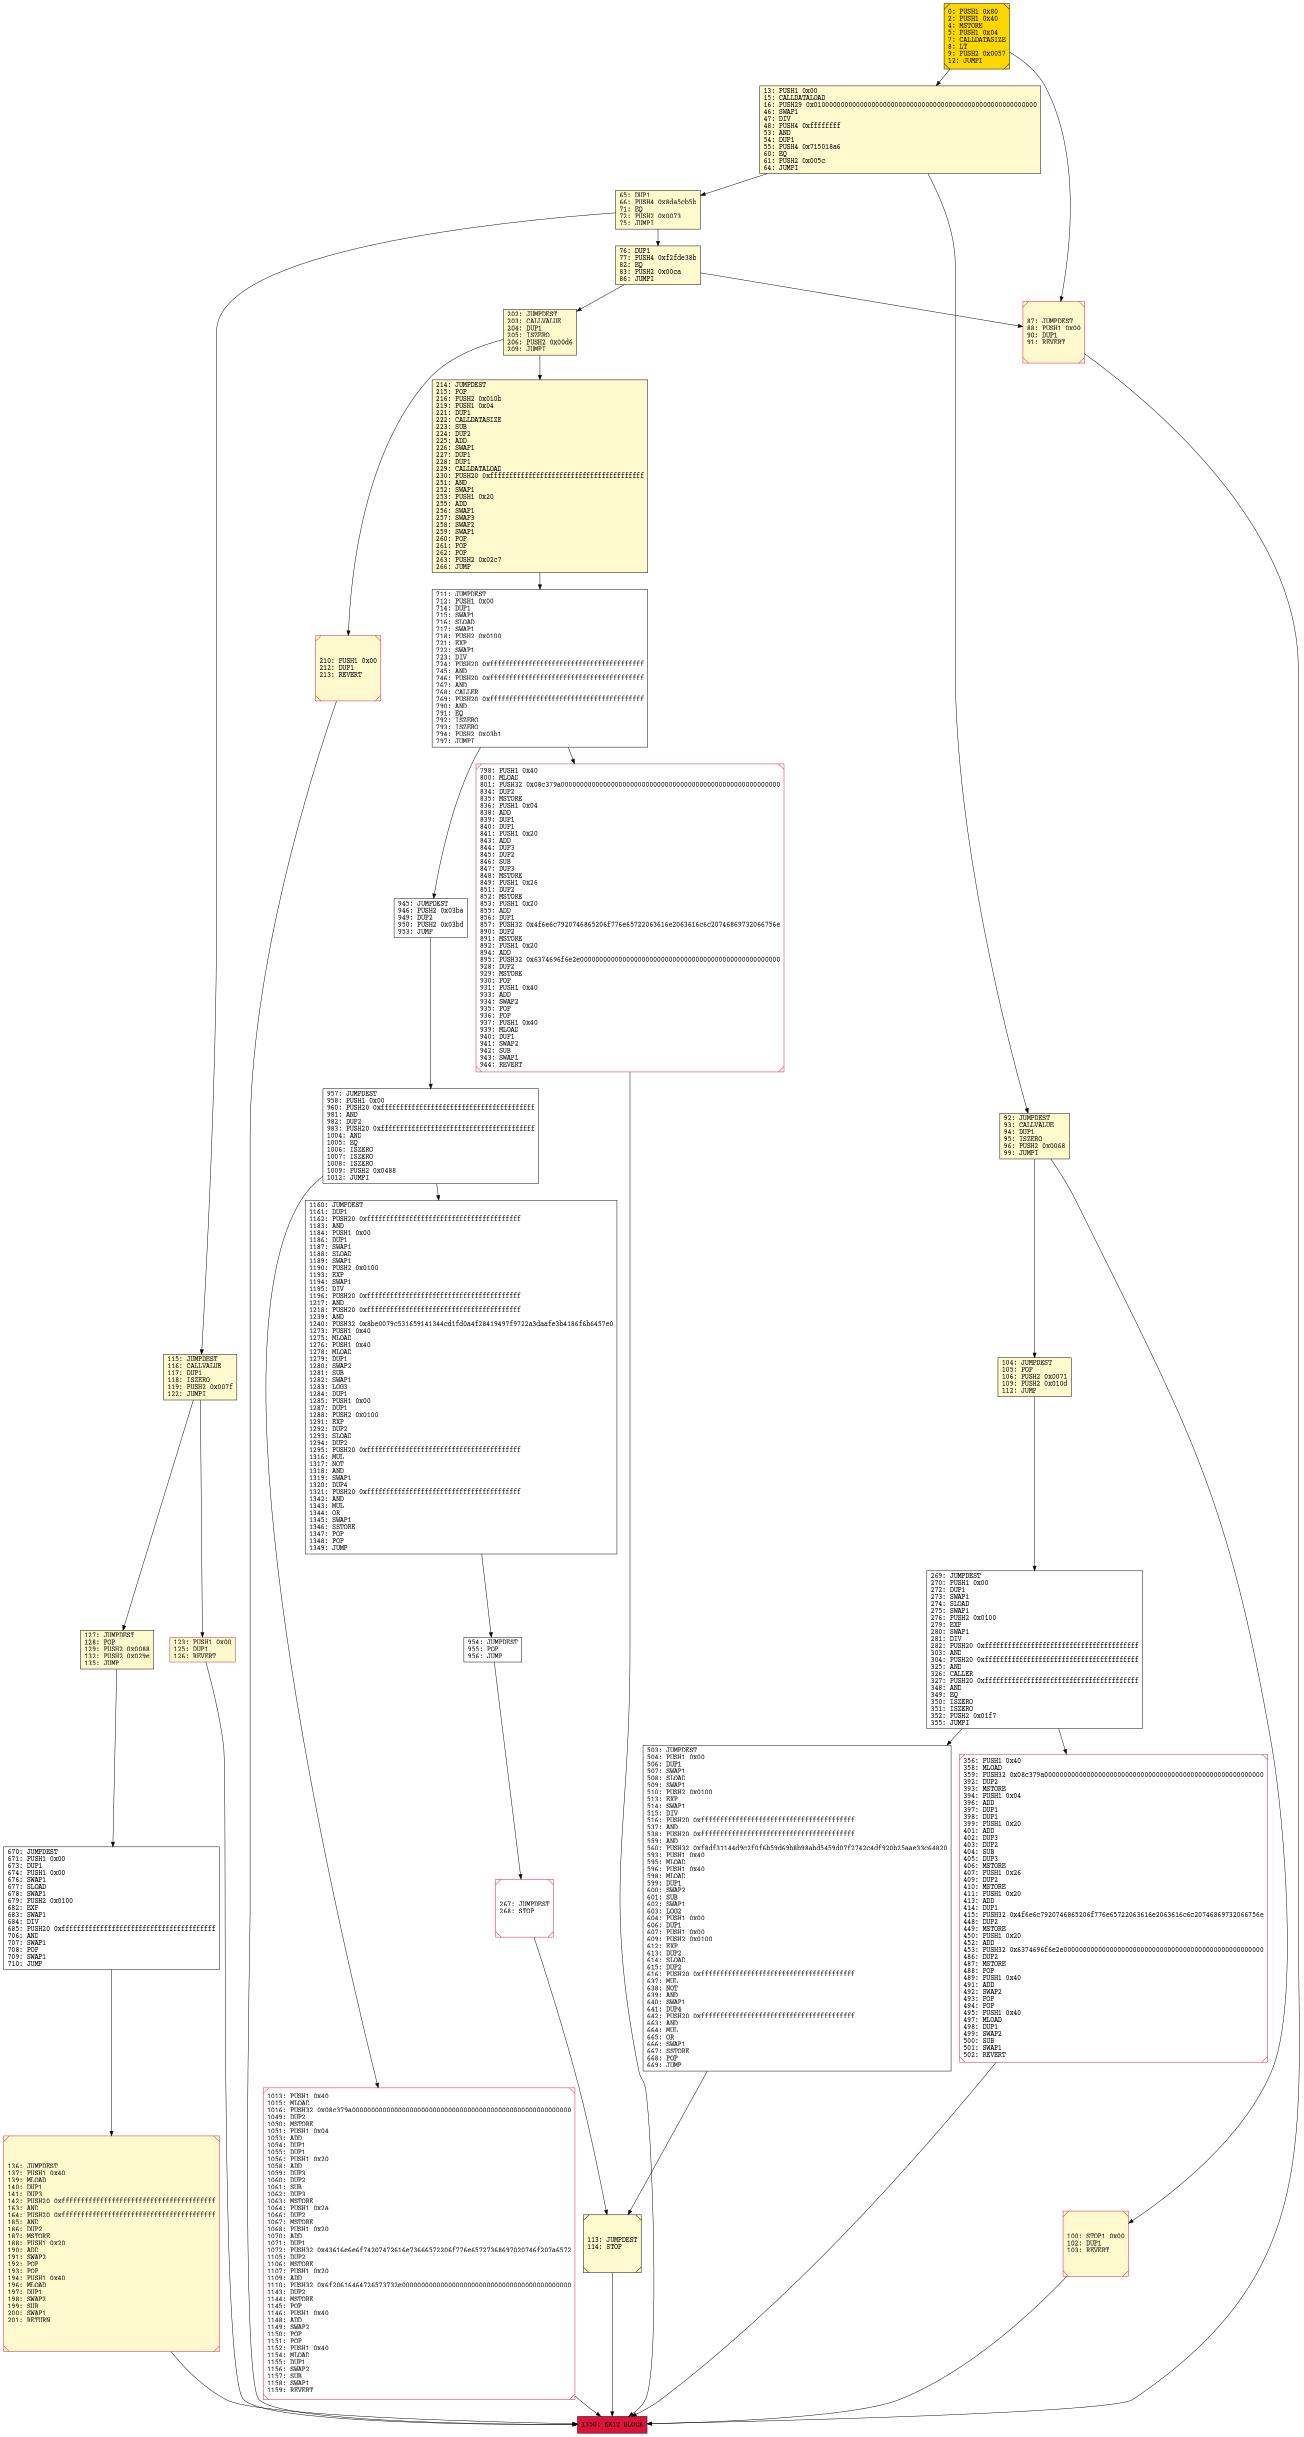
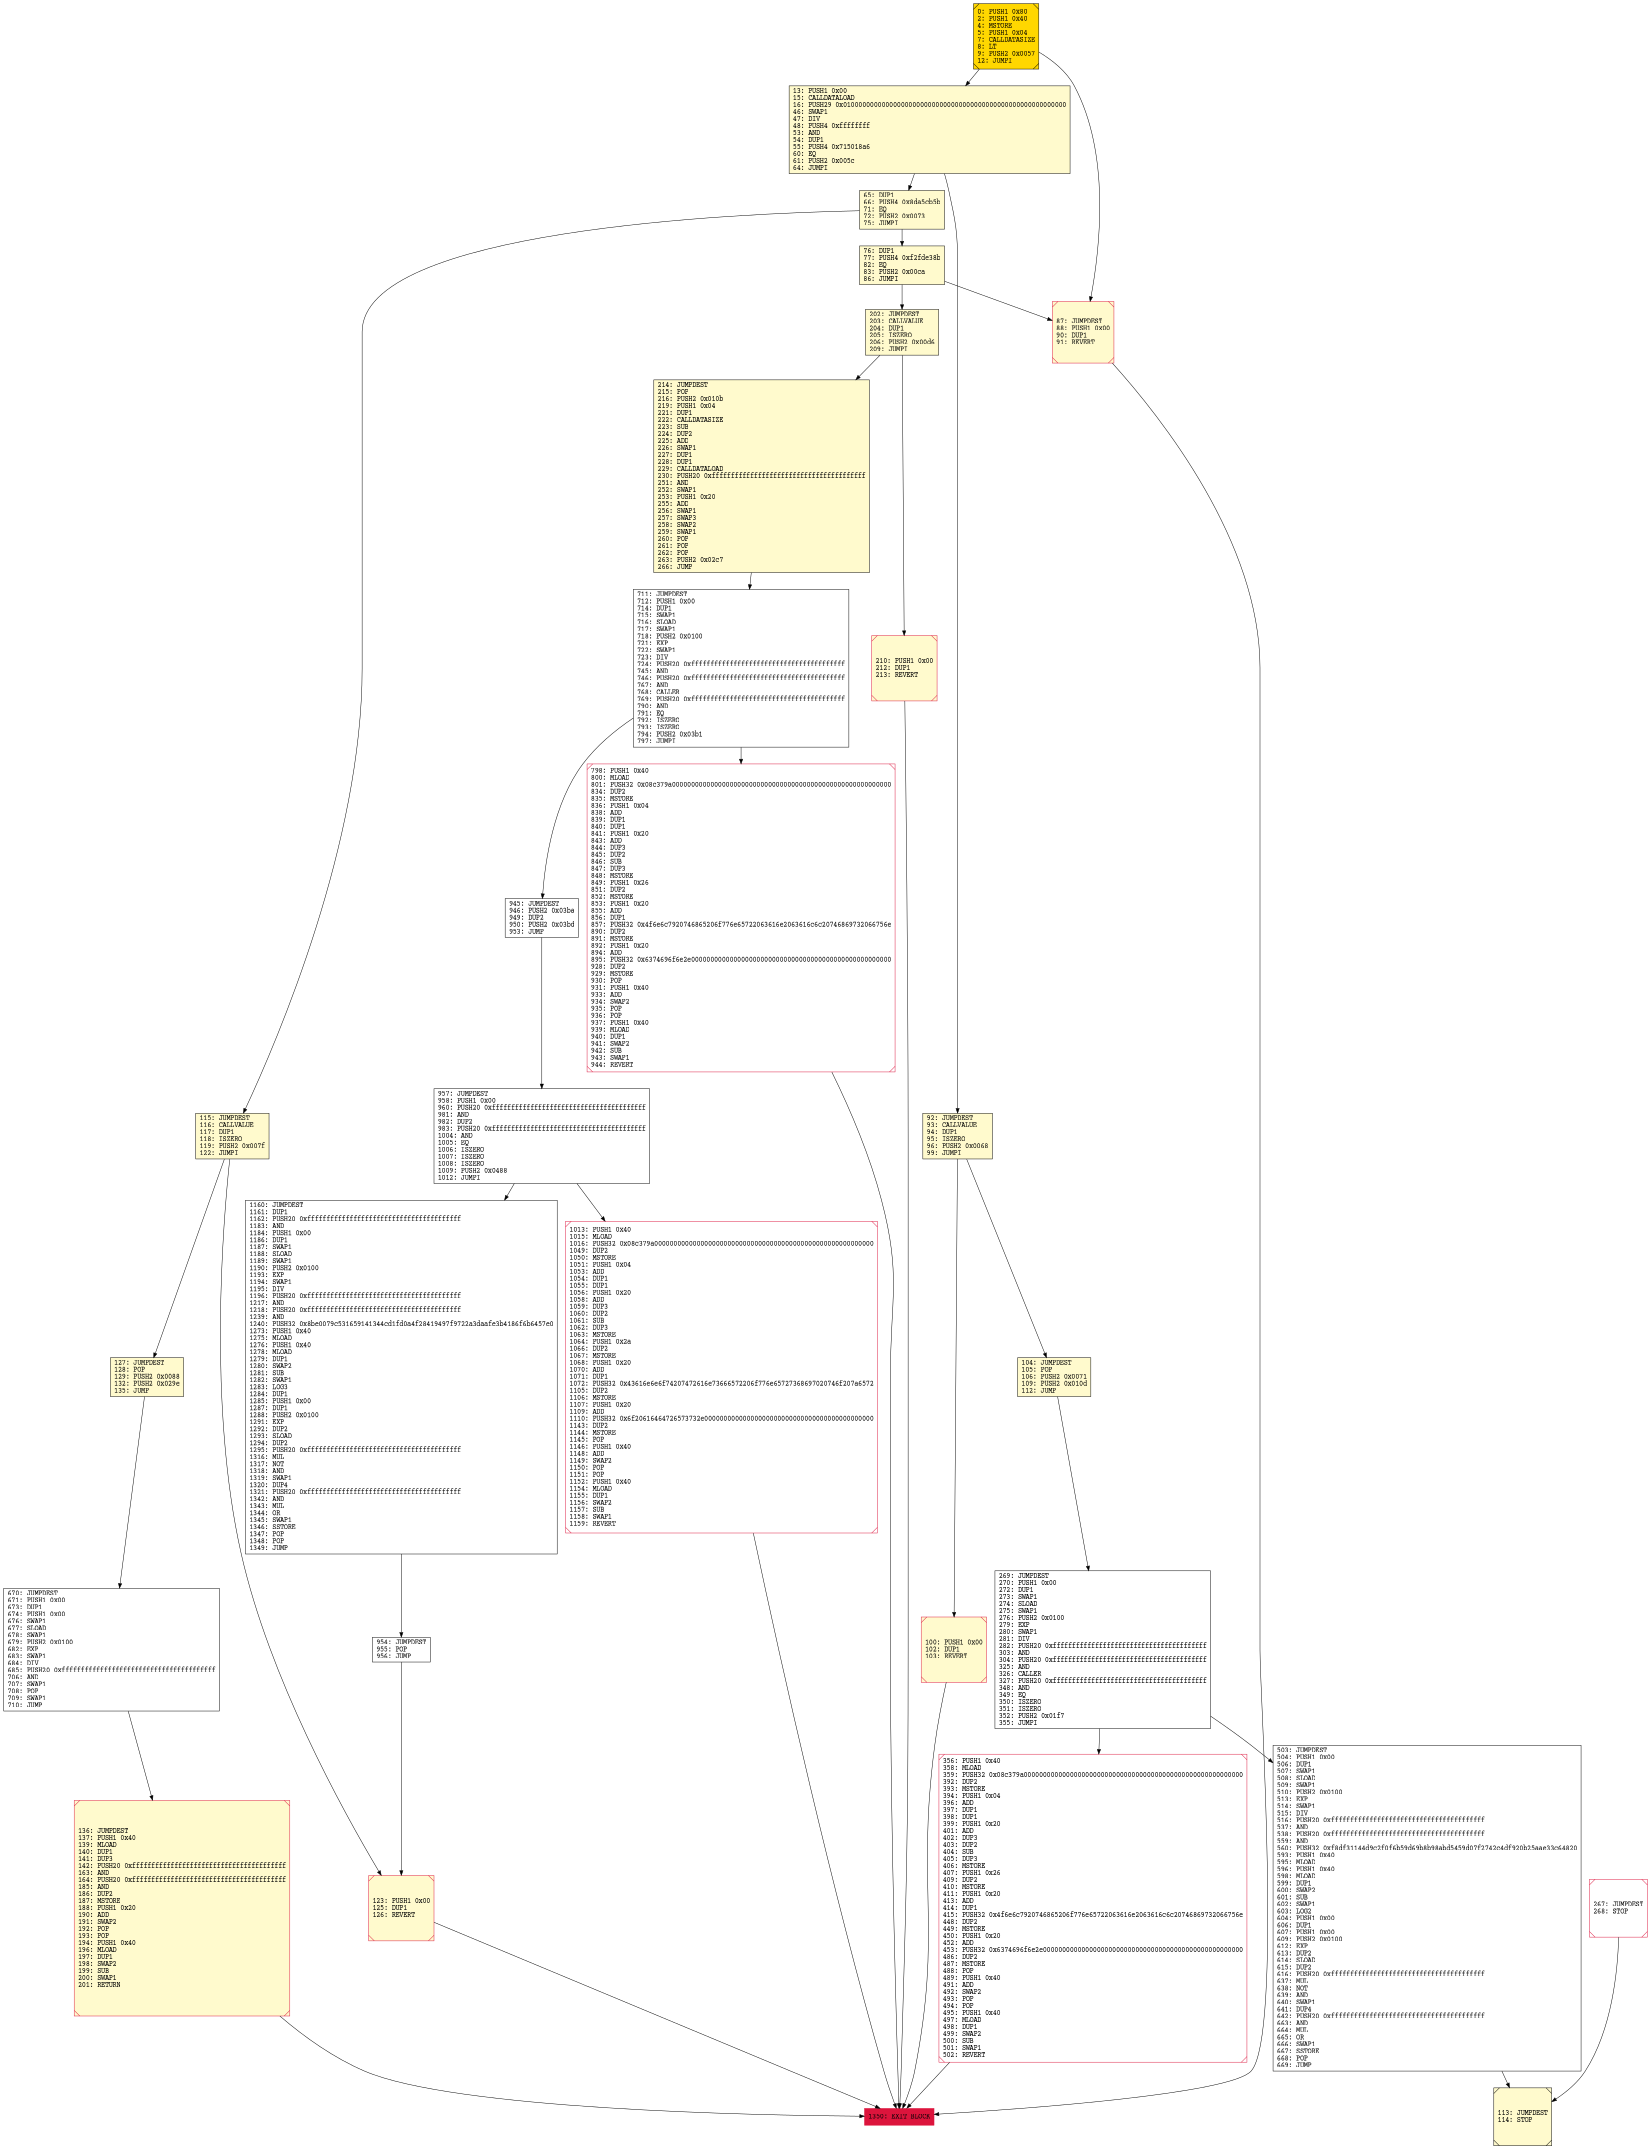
(203, 1650) -> (401, 1908)
(507, 1768) -> (401, 1766)
(1096, 2244) -> (954, 1650)
(612, 2342) -> none
(612, 2425) -> (899, 2117)
